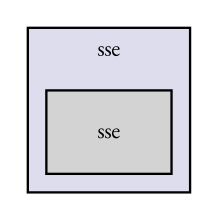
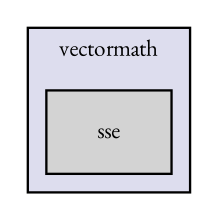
(109, 50) -> (109, 50)
